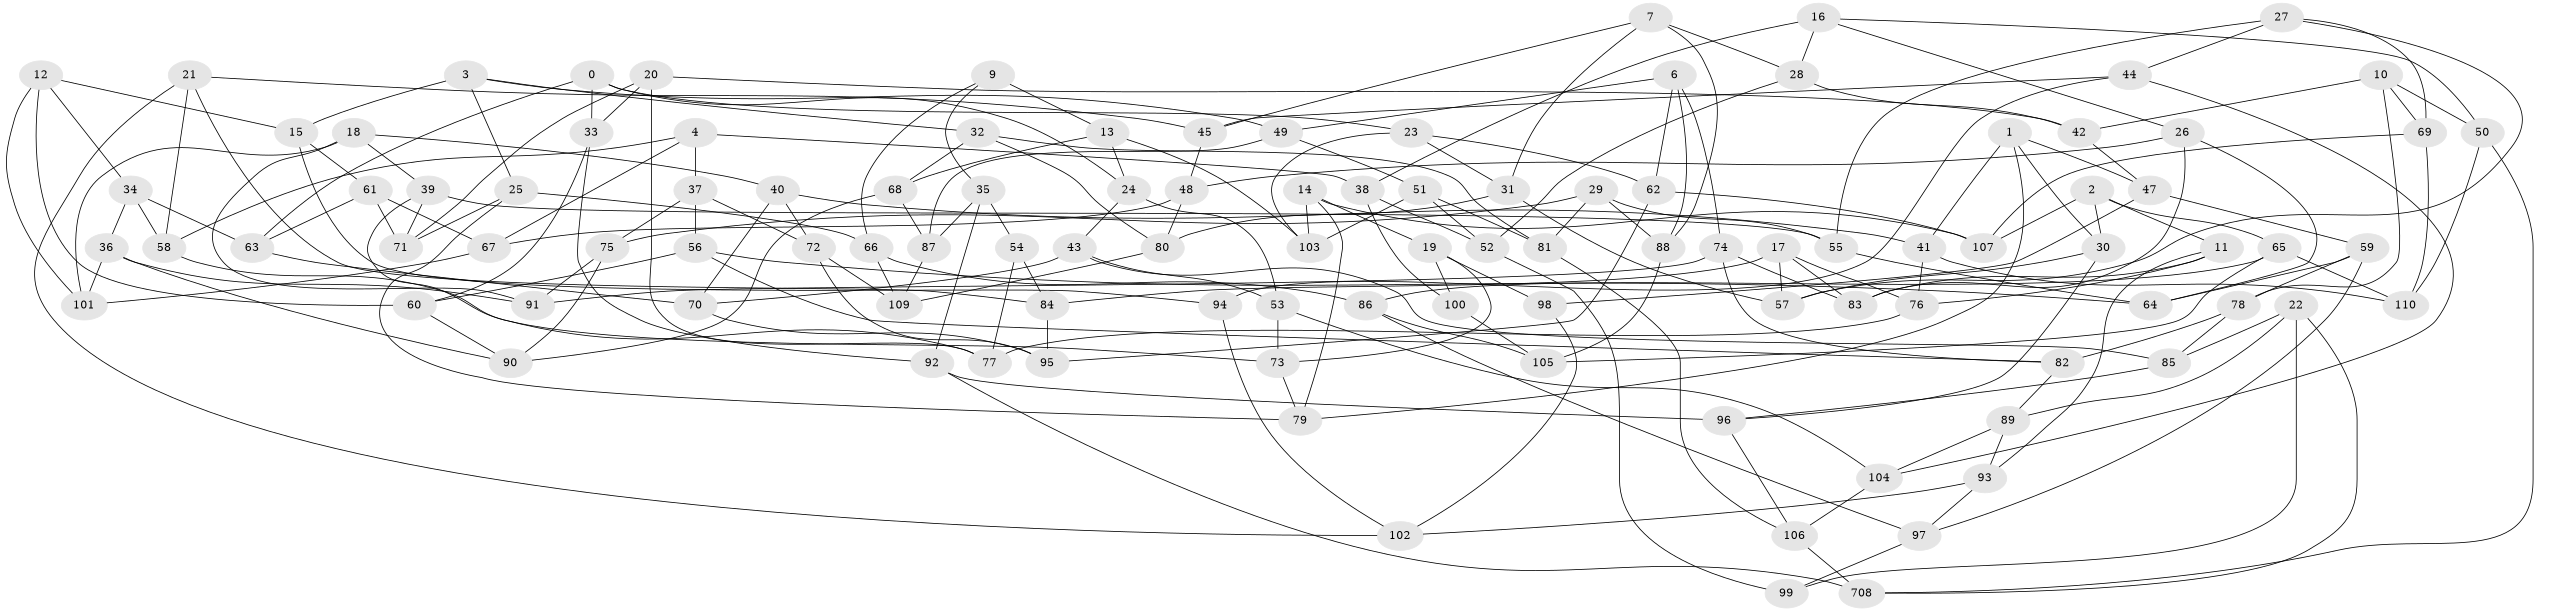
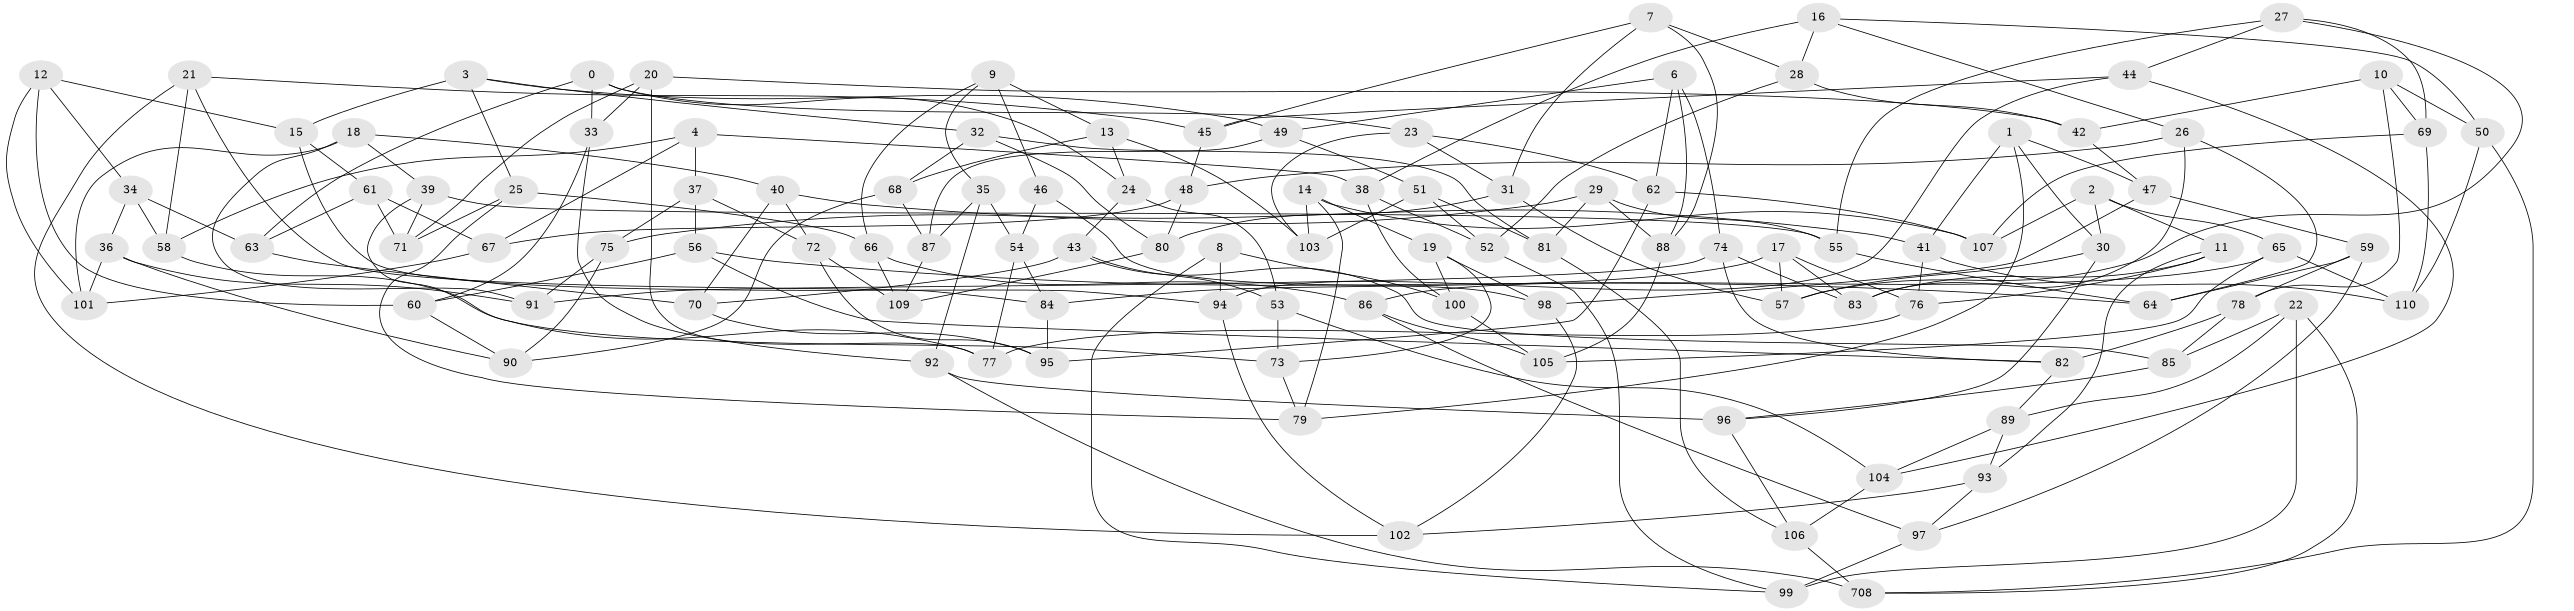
none -> (1041, 190)
none -> (1220, 248)
